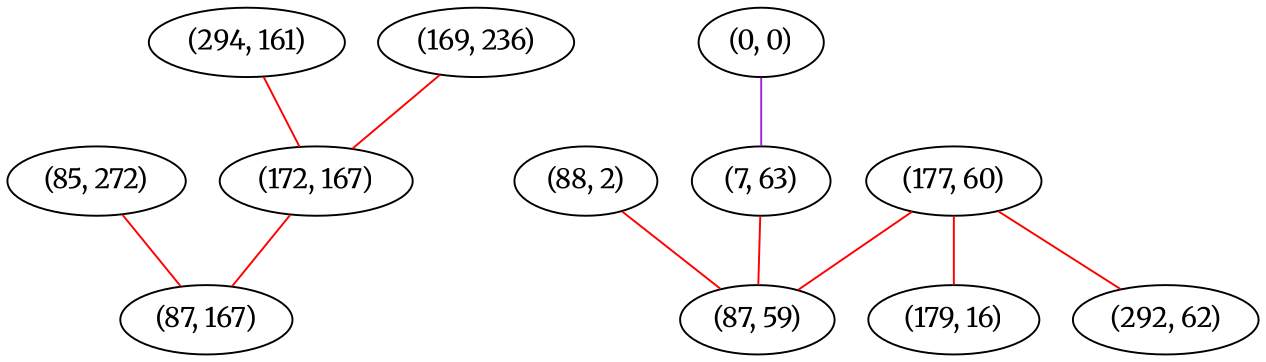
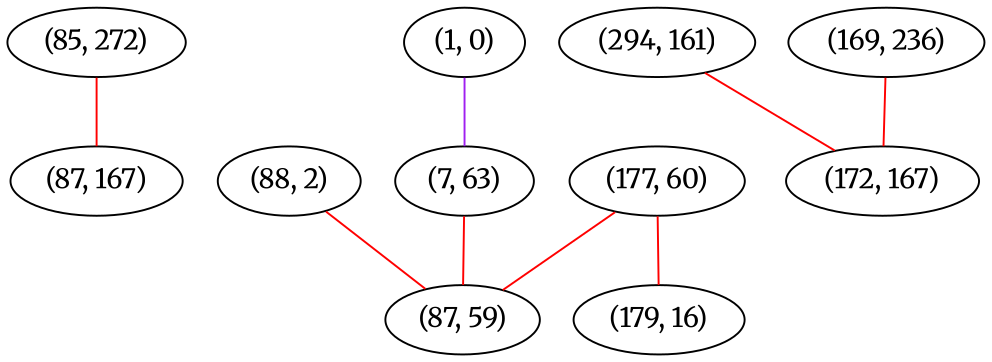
(761, 42) -> (465, 42)
(261, 251) -> none
(1166, 320) -> none
